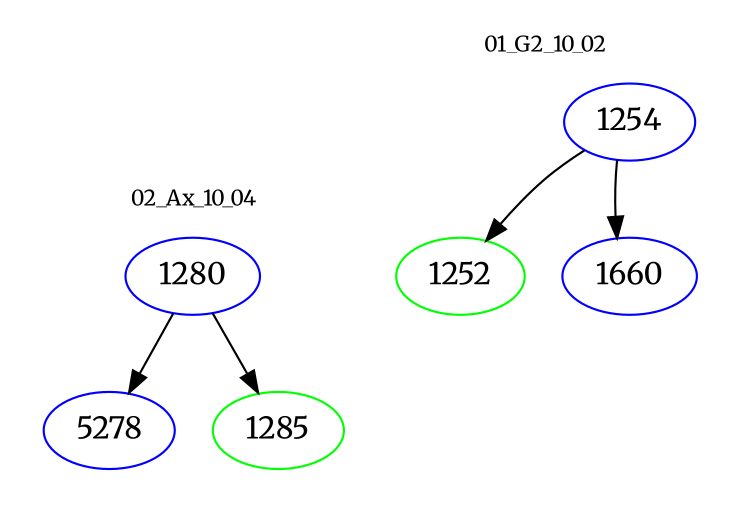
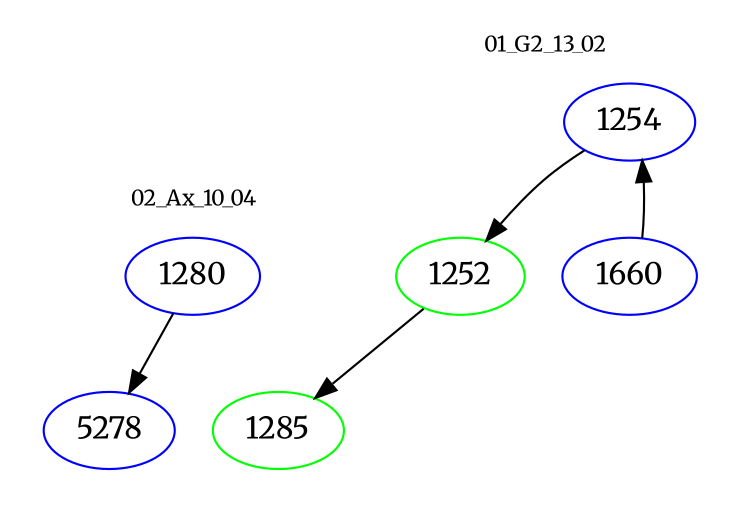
(546, 46) -> (546, 46)
(615, 188) -> (644, 210)
(230, 343) -> (378, 346)
